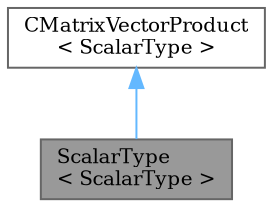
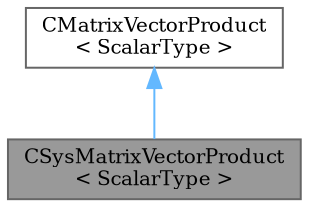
(136, 169) -> (154, 169)
